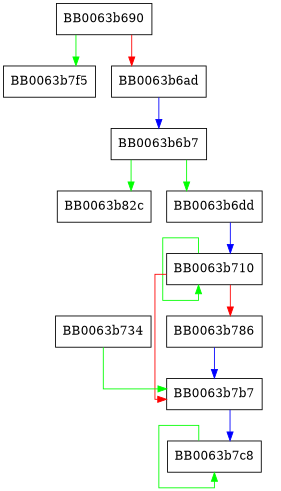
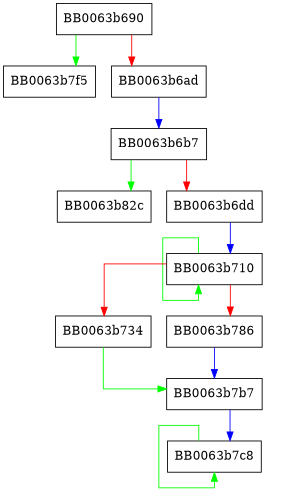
(187, 171) -> (187, 171)
(155, 332) -> (114, 264)
